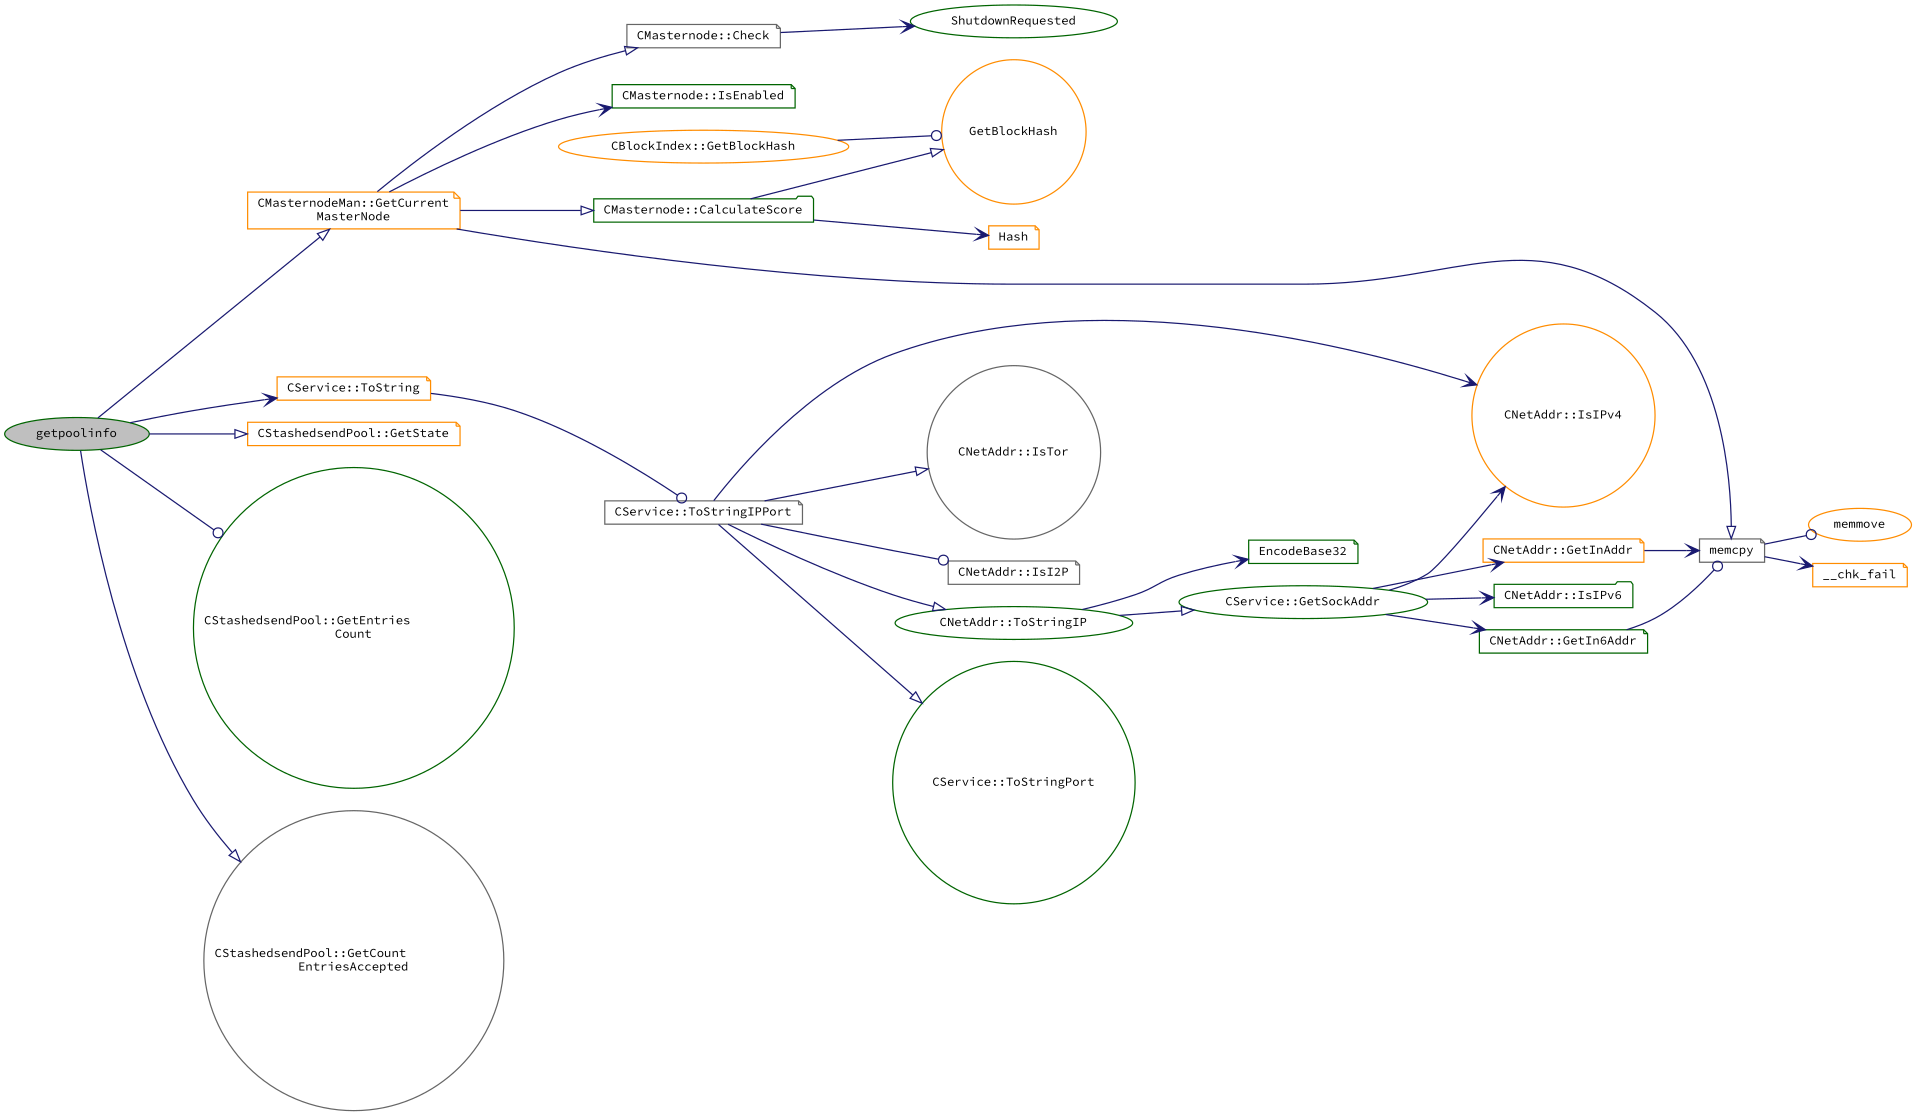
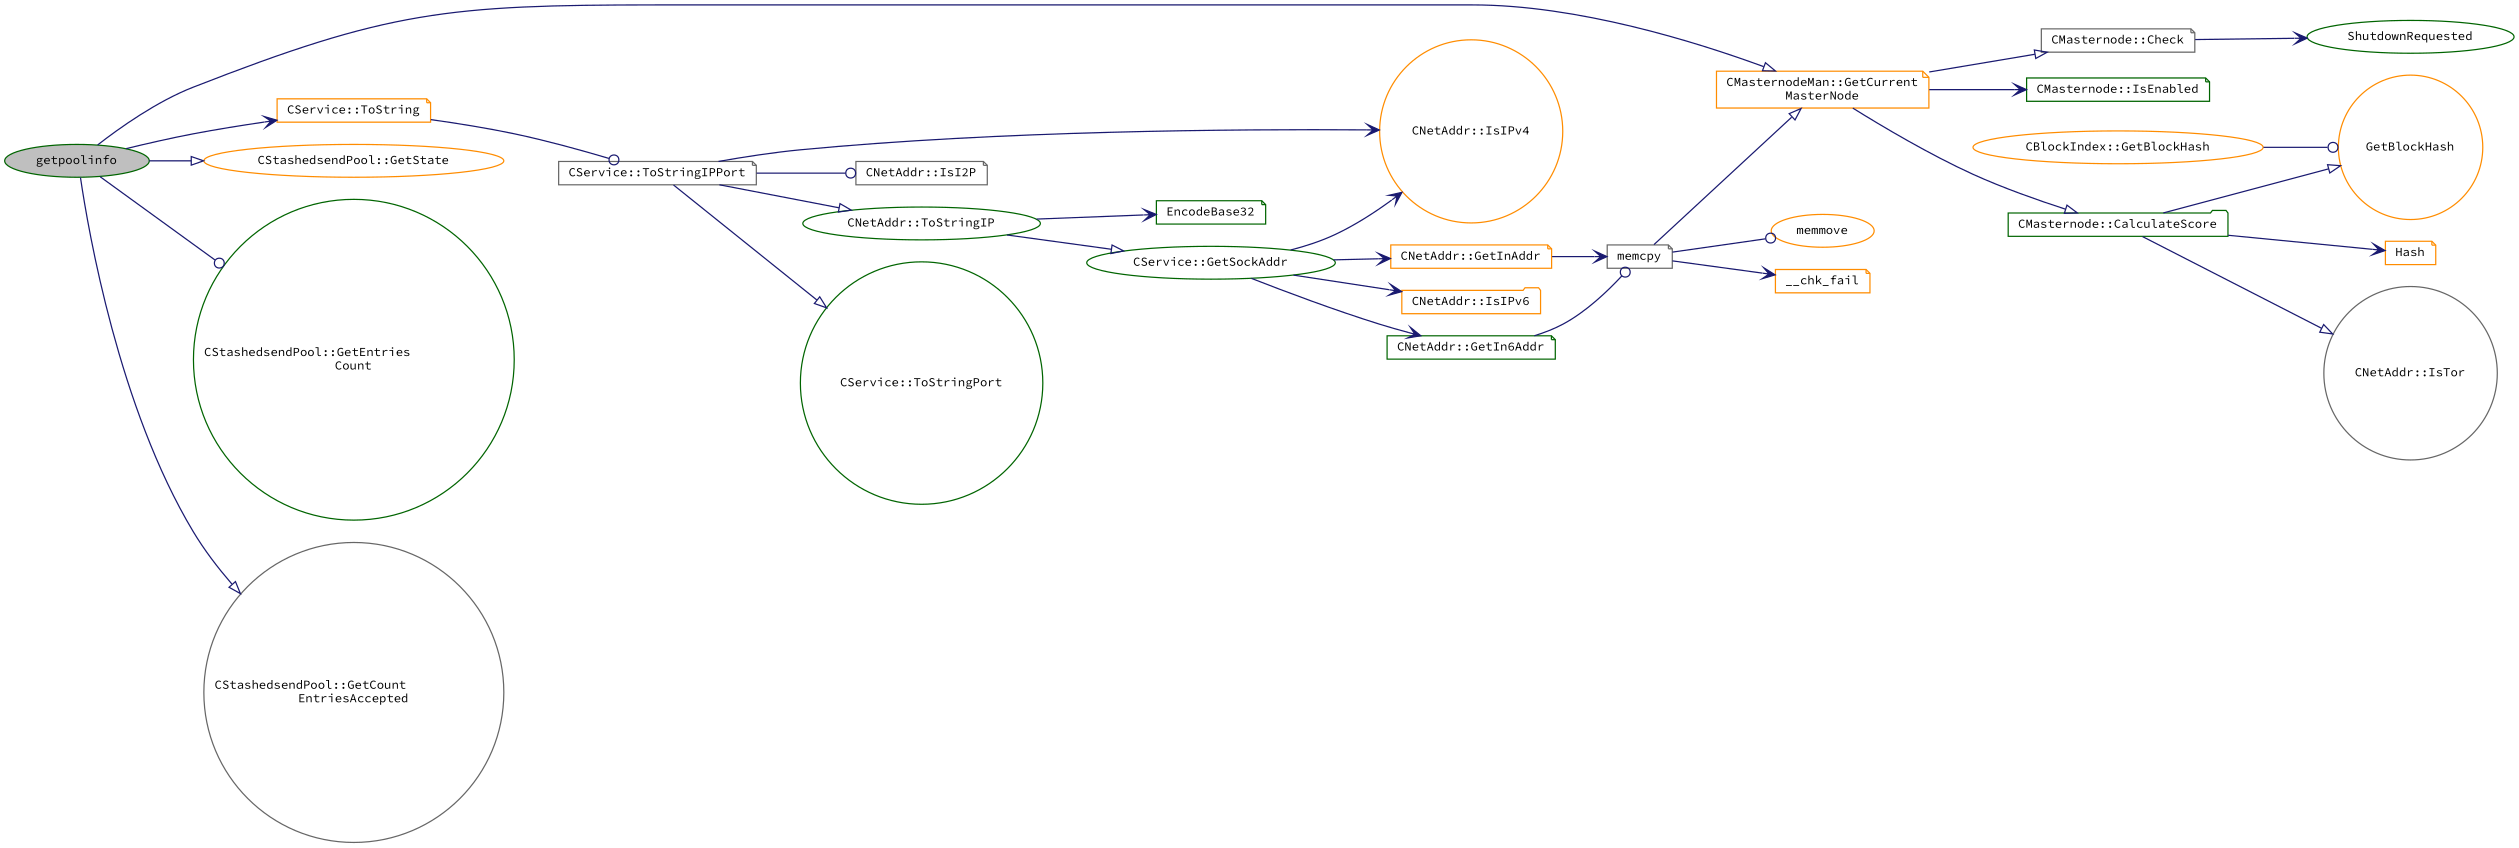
(1178, 284) -> (1723, 181)
(354, 434) -> (354, 161)
(840, 486) -> (2232, 282)
(1563, 596) -> (1471, 302)
